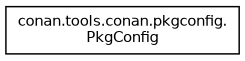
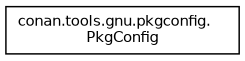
(123, 30) -> (123, 30)
